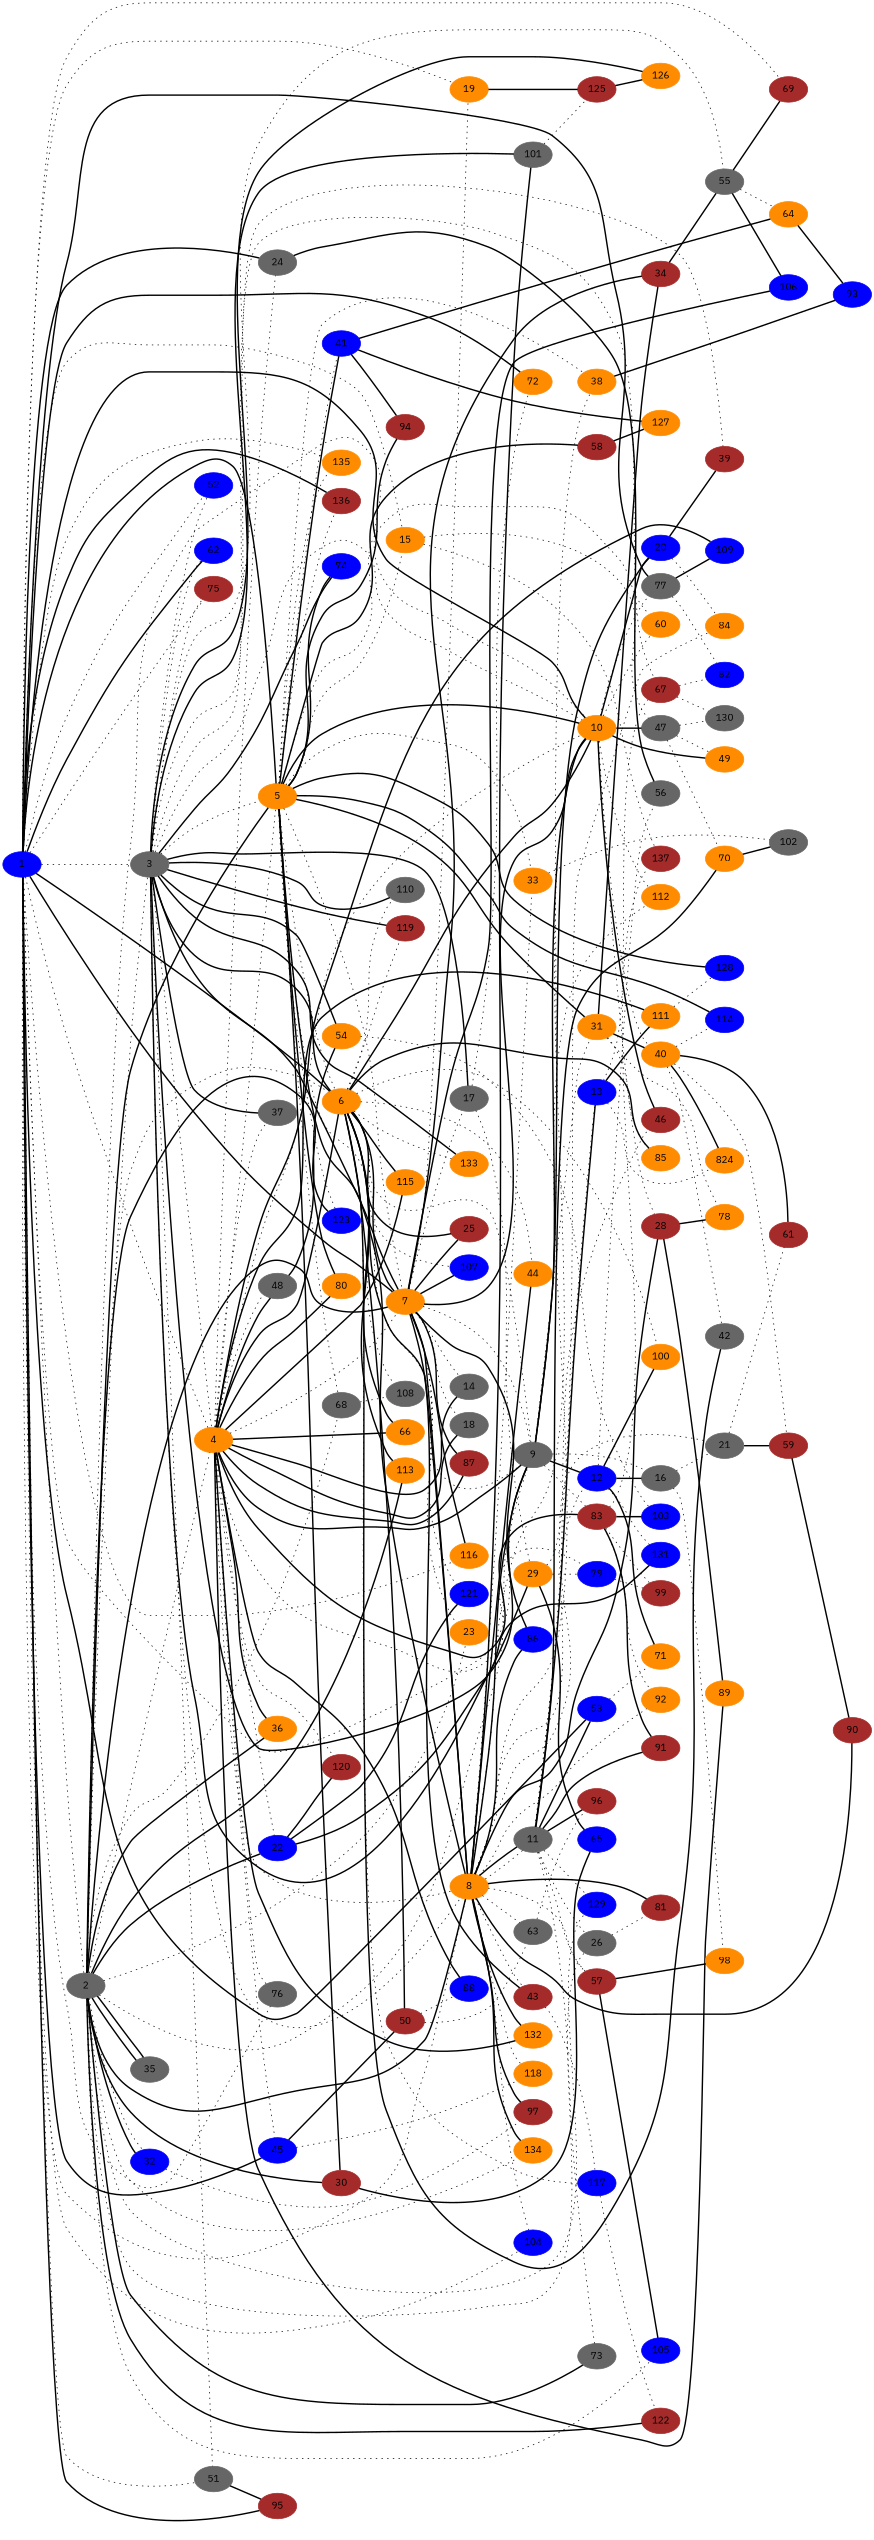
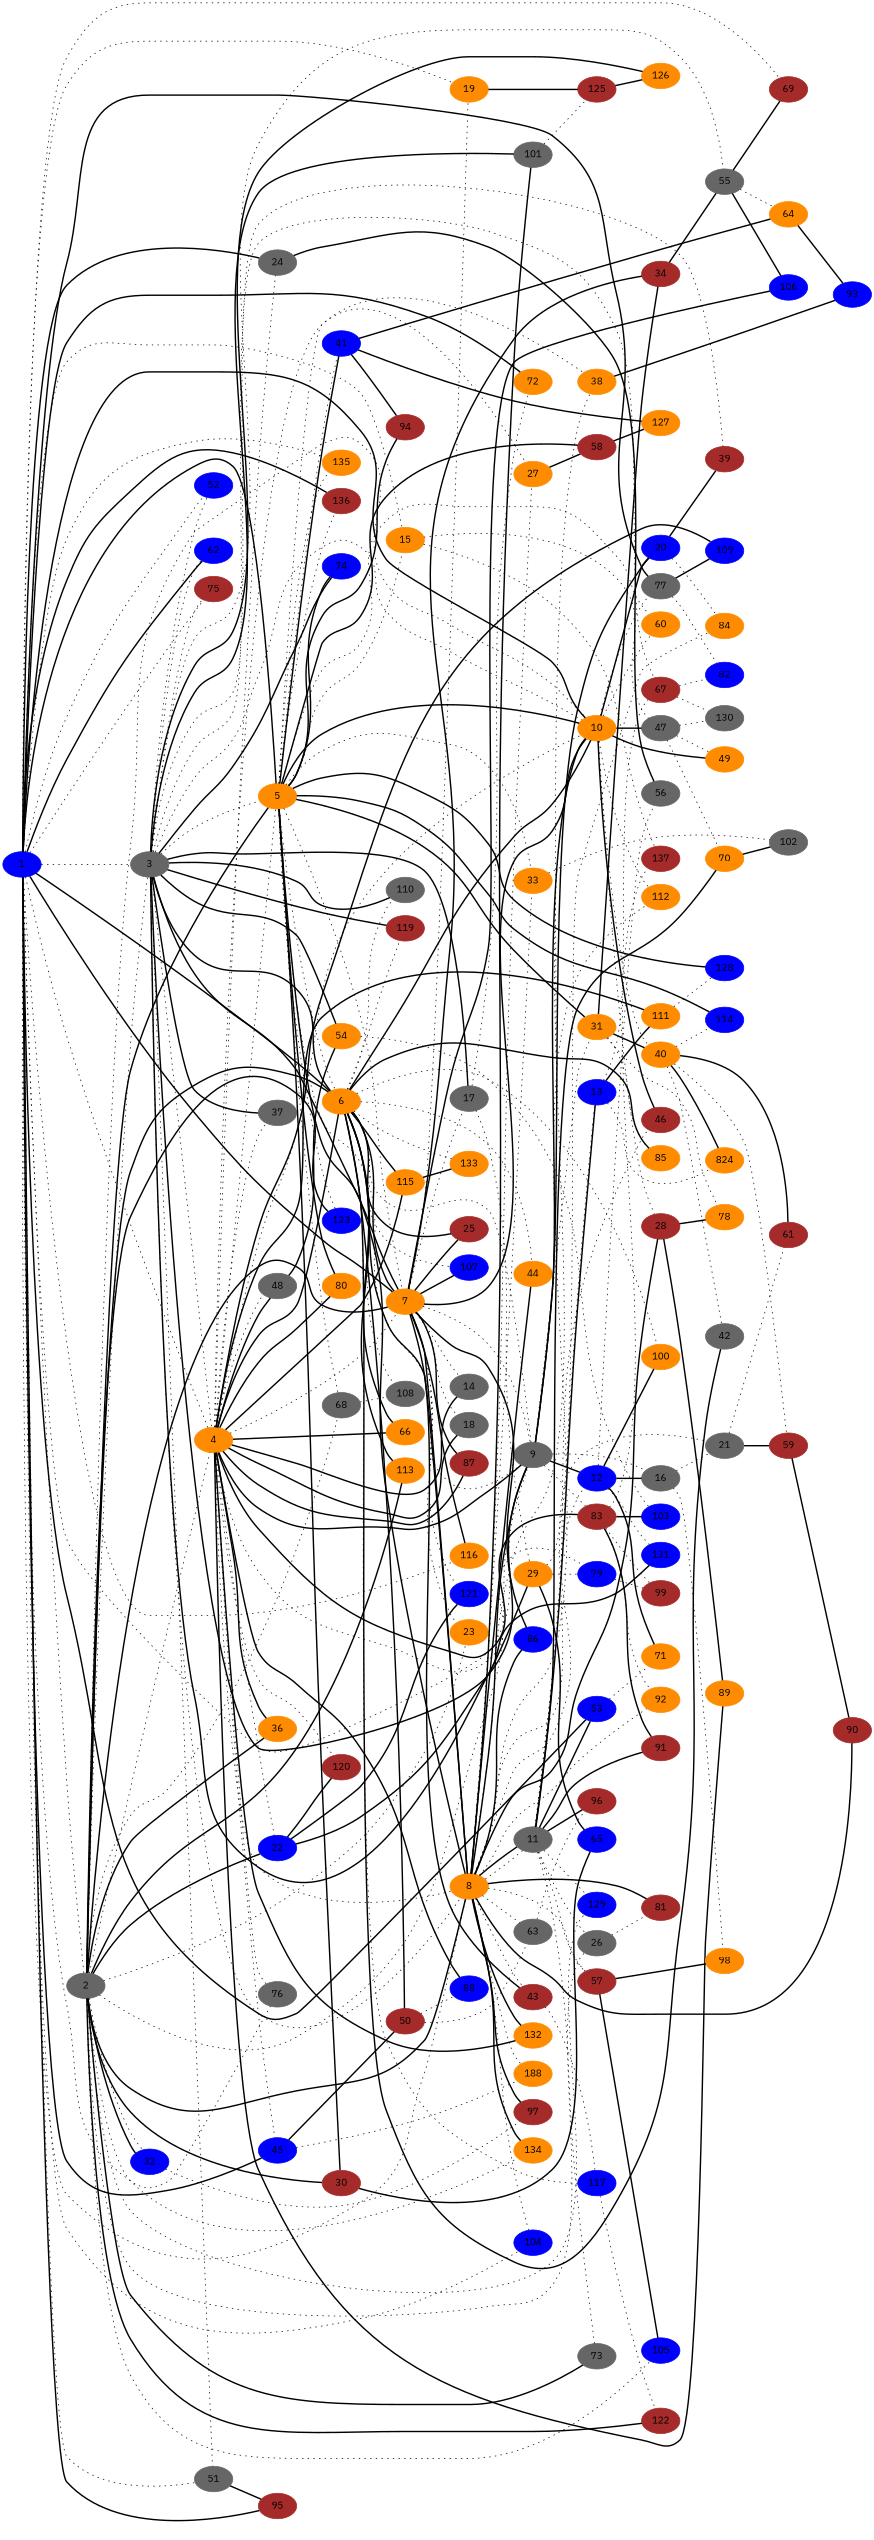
none -> (533, 474)
(281, 956) -> (436, 1174)
(128, 1182) -> (128, 1182)
(150, 2069) -> none
(533, 2074) -> (533, 2074)
